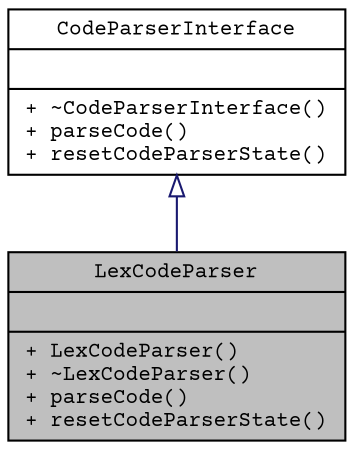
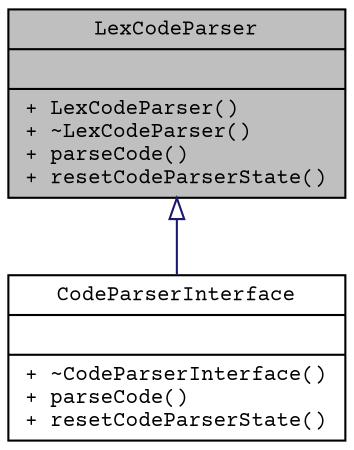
(177, 224) -> (177, 247)
